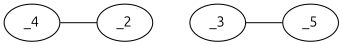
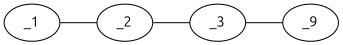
(32, 23) -> (32, 23)
none -> (171, 23)
(311, 23) -> (311, 23)
